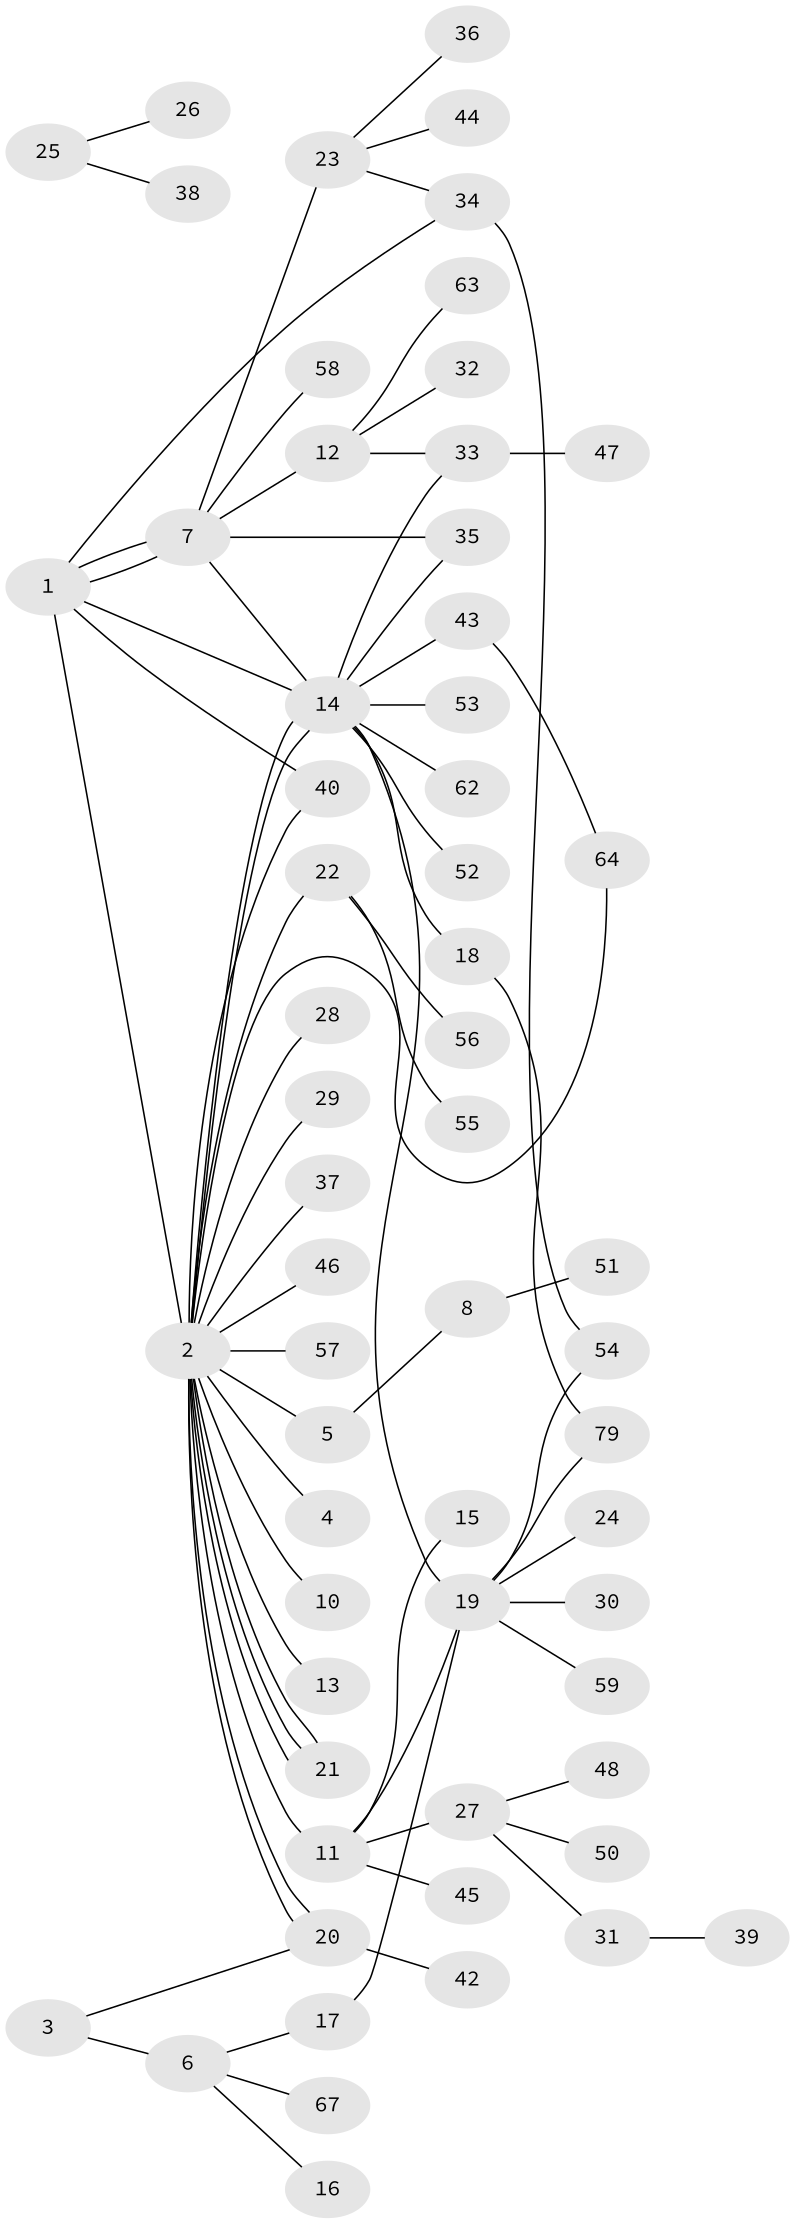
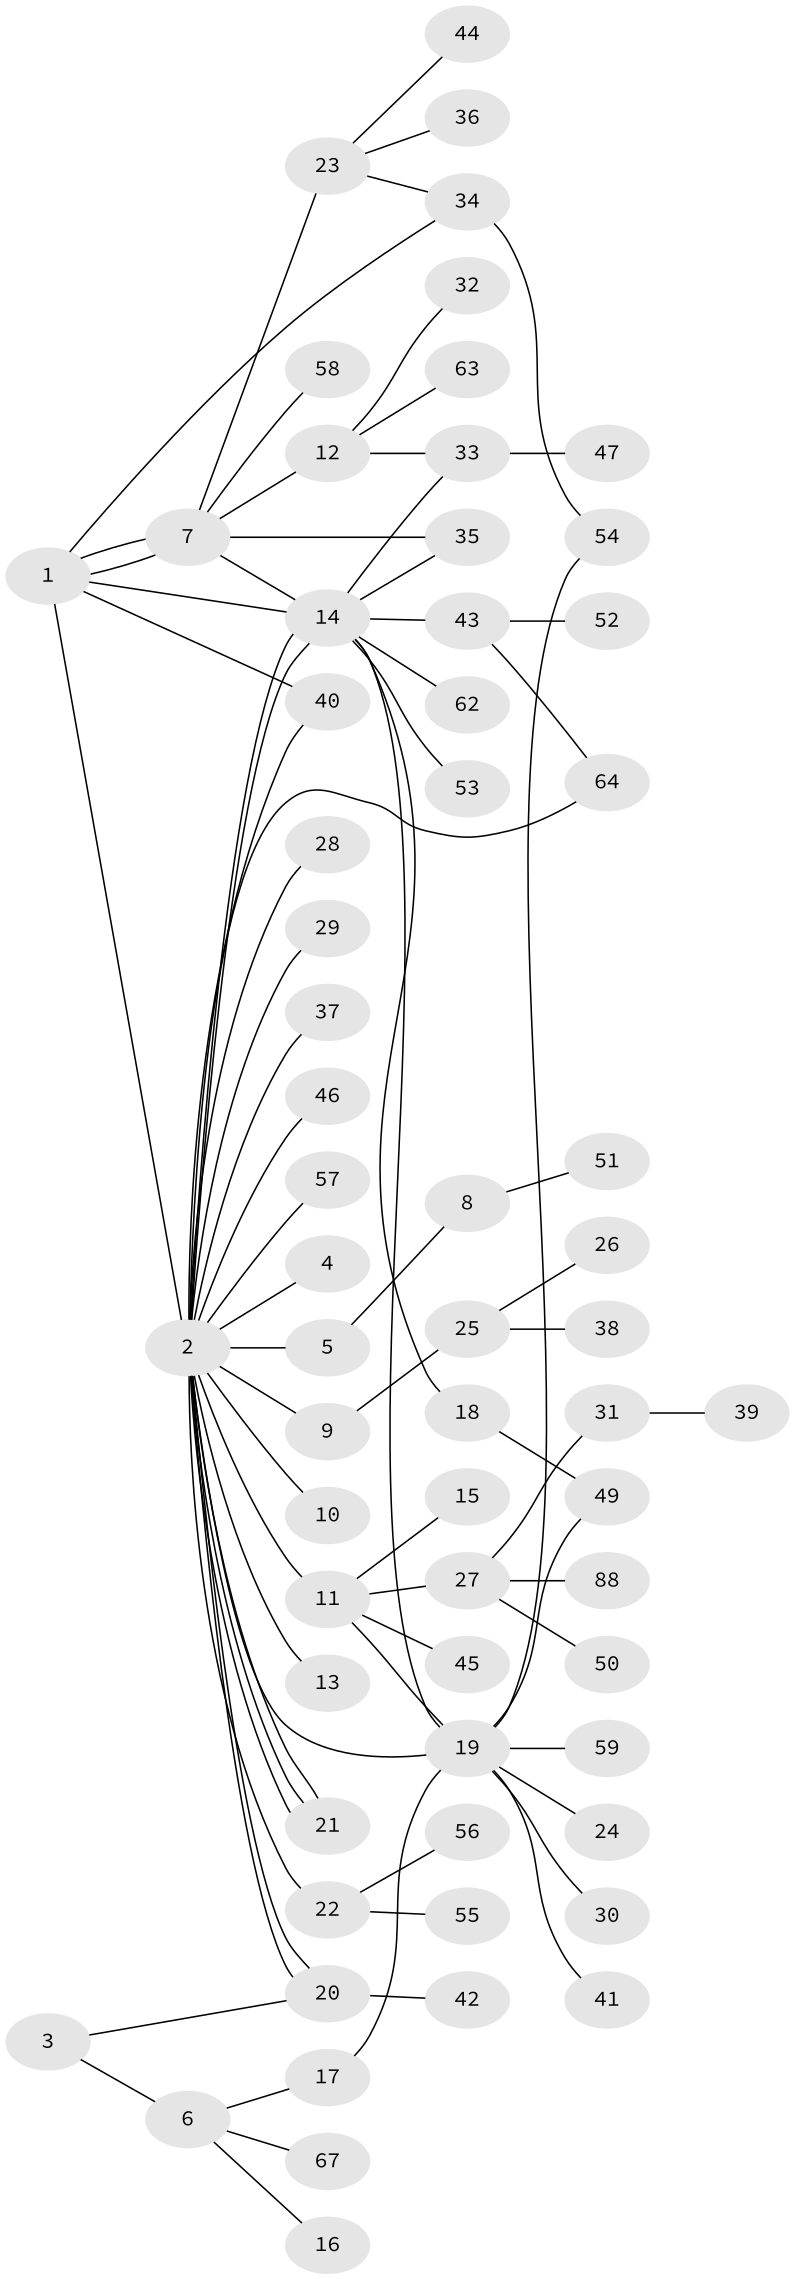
(399, 792) -> (538, 621)
none -> (328, 1432)
(607, 1435) -> (607, 1497)
none -> (291, 1729)
(607, 1770) -> (607, 1581)
none -> (607, 2000)
